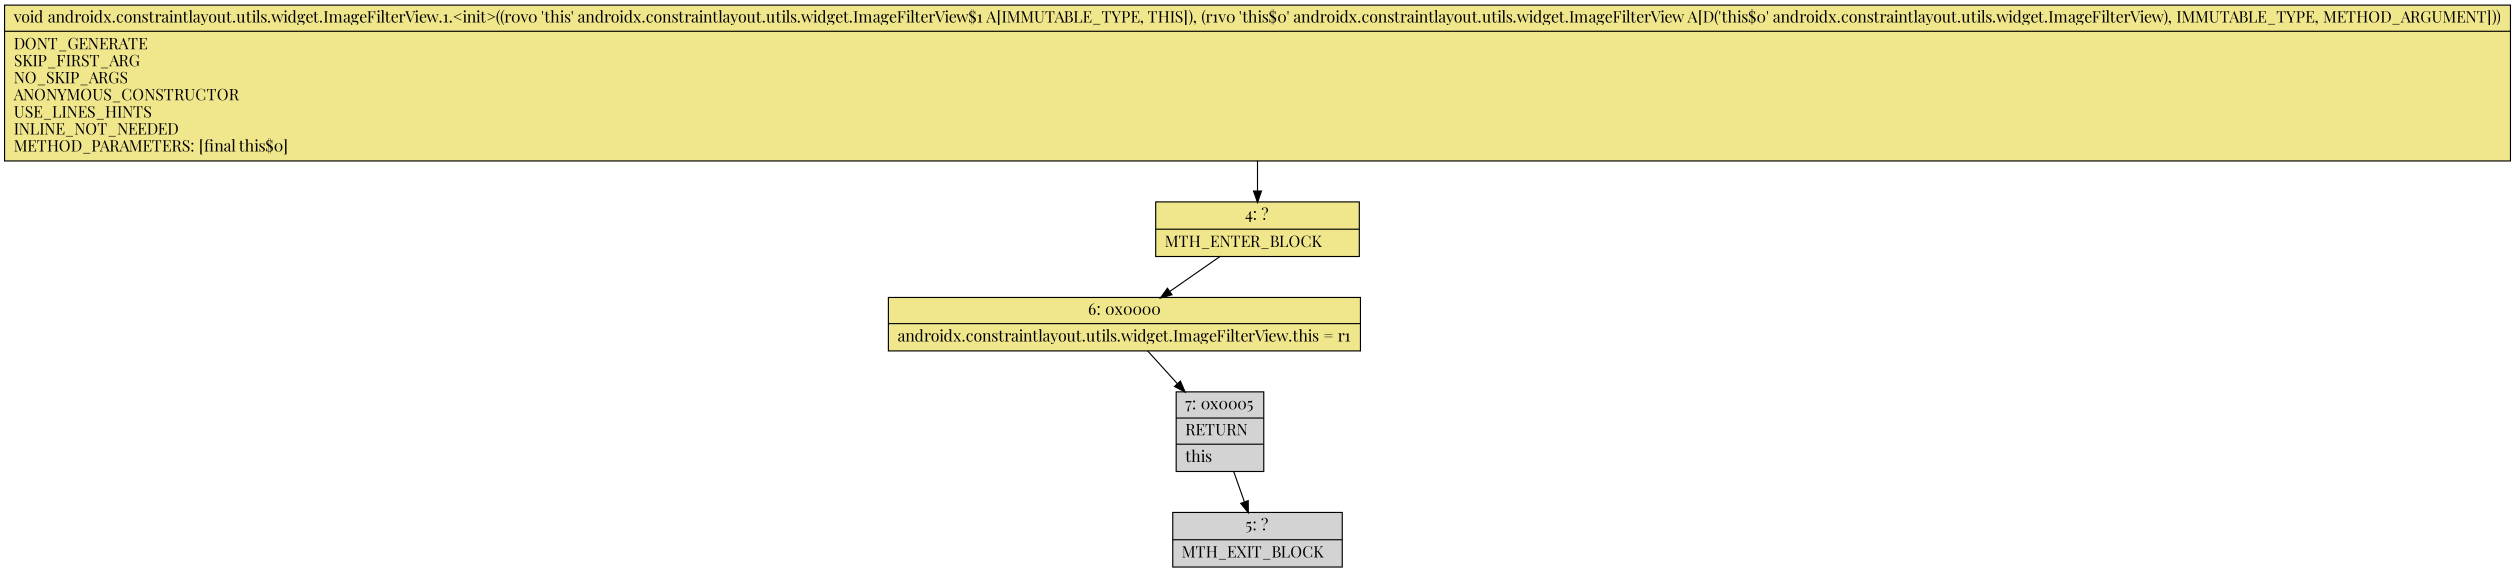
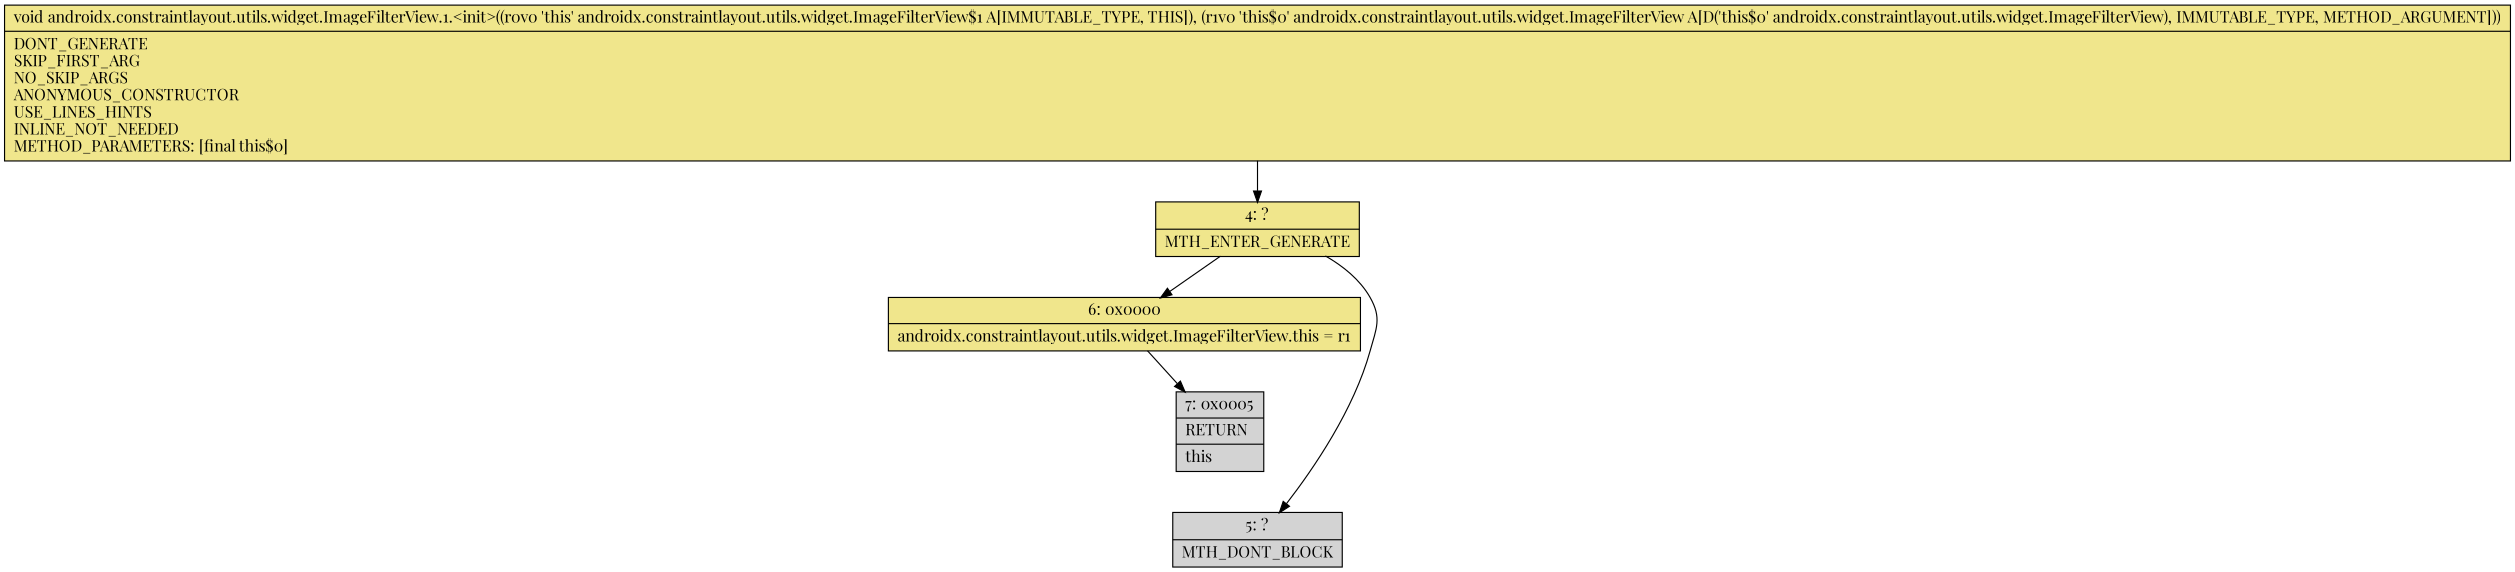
(1244, 242) -> (1258, 242)
(1239, 486) -> (1361, 378)
(1253, 553) -> (1258, 553)
